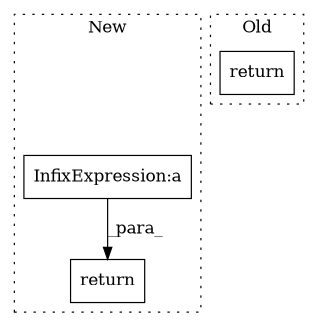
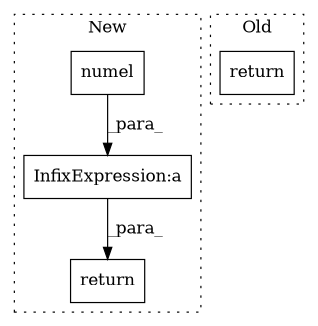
none -> (108, 73)
